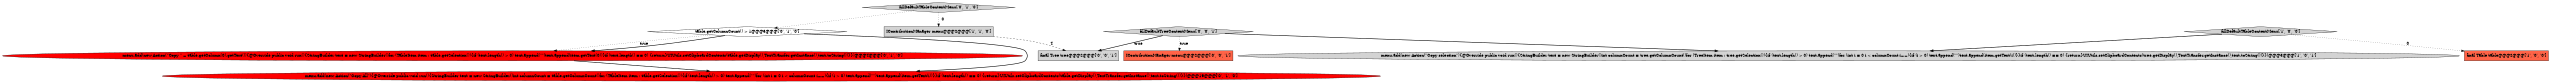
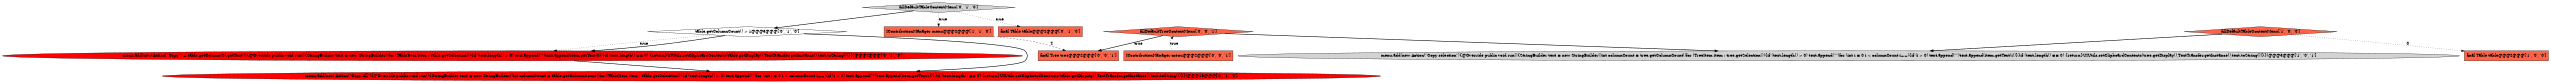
(845, 19) -> (845, 19)
(943, 20) -> (943, 20)
(939, 32) -> (939, 32)
none -> (1040, 32)
(1178, 32) -> (1178, 32)
(2261, 32) -> (2261, 32)
(1180, 42) -> (1170, 45)
(1078, 56) -> (1078, 56)
